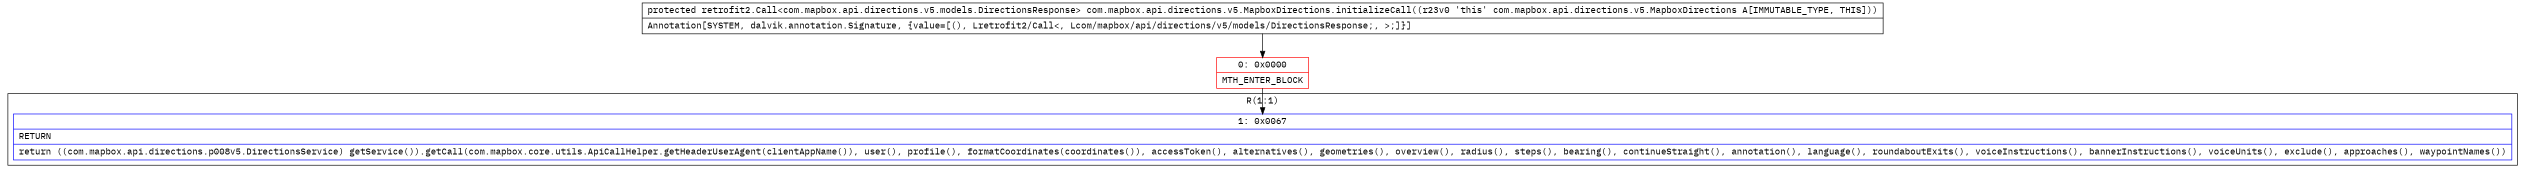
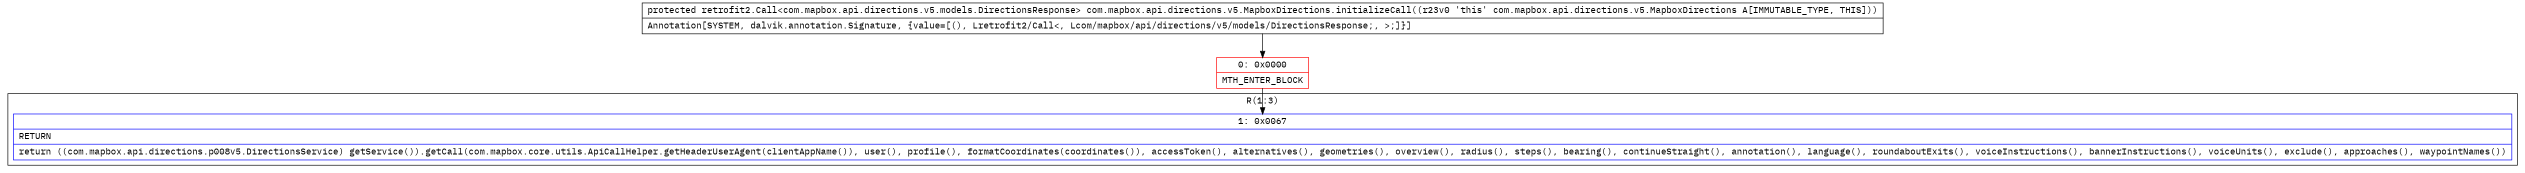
(1263, 101) -> (1263, 101)
